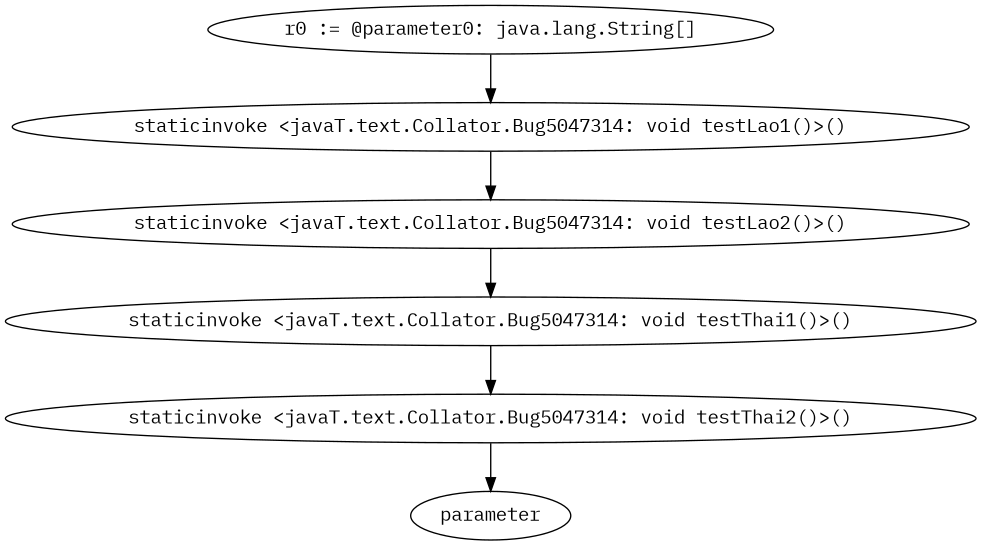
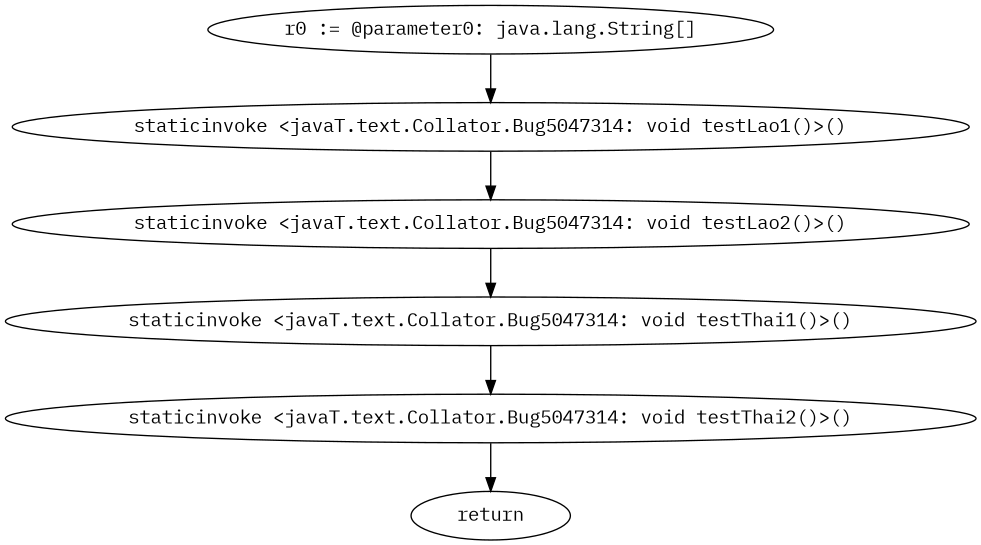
(491, 516) -> (491, 516)
